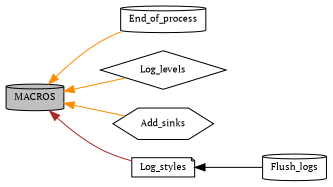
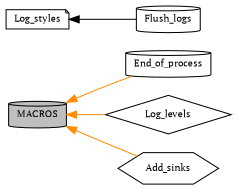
(92, 144) -> none
